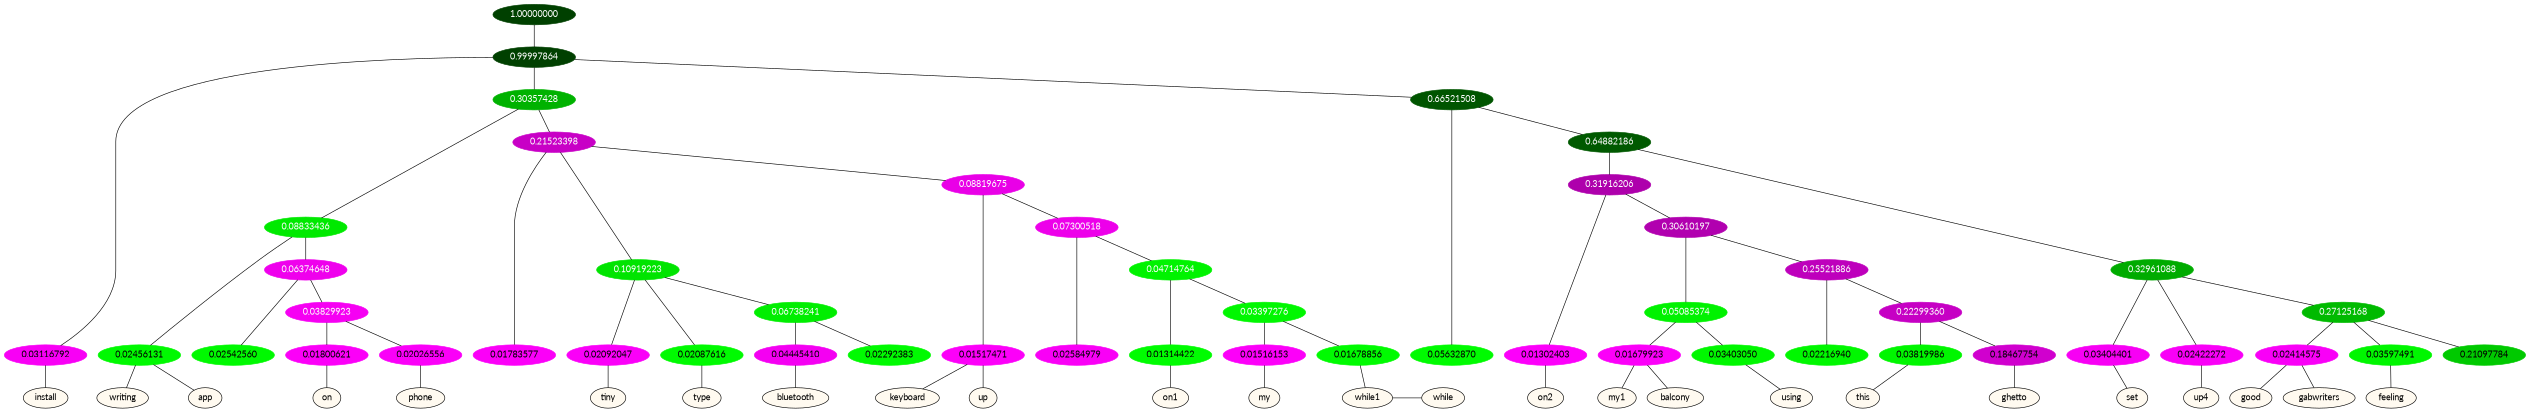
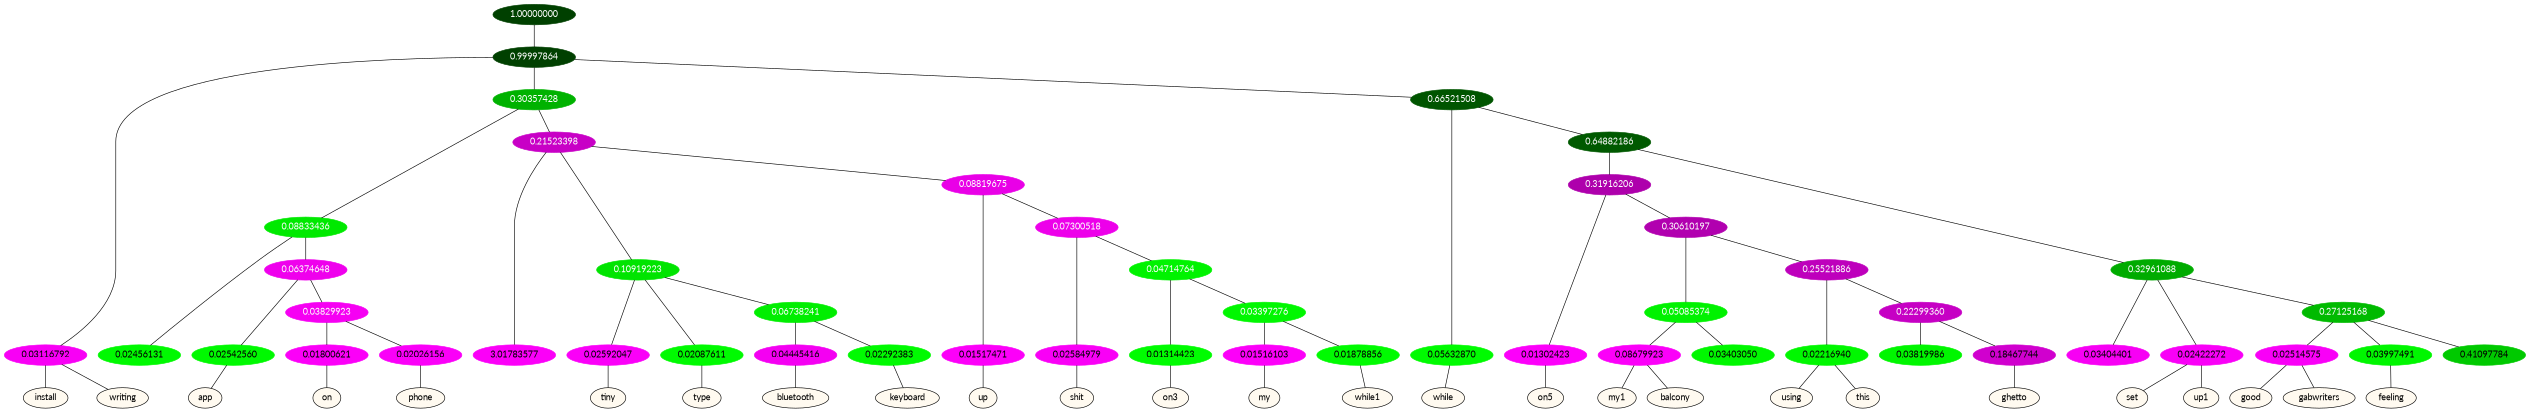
(421, 355) -> (421, 355)
(514, 355) -> (514, 355)
(608, 355) -> (608, 355)
(702, 355) -> (702, 355)
(796, 355) -> (796, 355)
(1171, 355) -> (1171, 355)
(1264, 355) -> (1264, 355)
(1358, 355) -> (1358, 355)
(1546, 355) -> (1546, 355)
(1639, 355) -> (1639, 355)
(2014, 355) -> (2014, 355)
(2297, 355) -> (2297, 355)
(2391, 355) -> (2391, 355)
(2484, 355) -> (2484, 355)
(131, 377) -> (85, 377)
(174, 377) -> (219, 377)
(945, 377) -> (898, 377)
(1763, 377) -> (1809, 377)
(1891, 377) -> (1845, 377)
(2120, 377) -> (2165, 378)
none -> (1077, 398)
(1171, 398) -> (1171, 398)
(1407, 398) -> (1447, 377)
(1546, 398) -> (1546, 398)
(2201, 398) -> (2201, 398)
